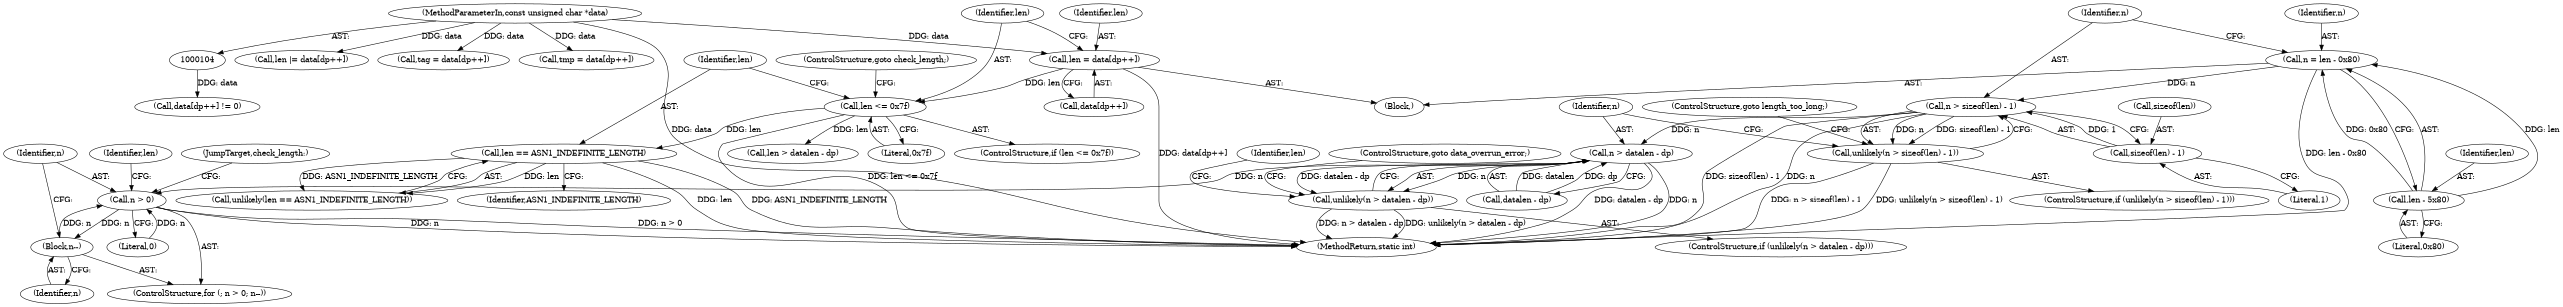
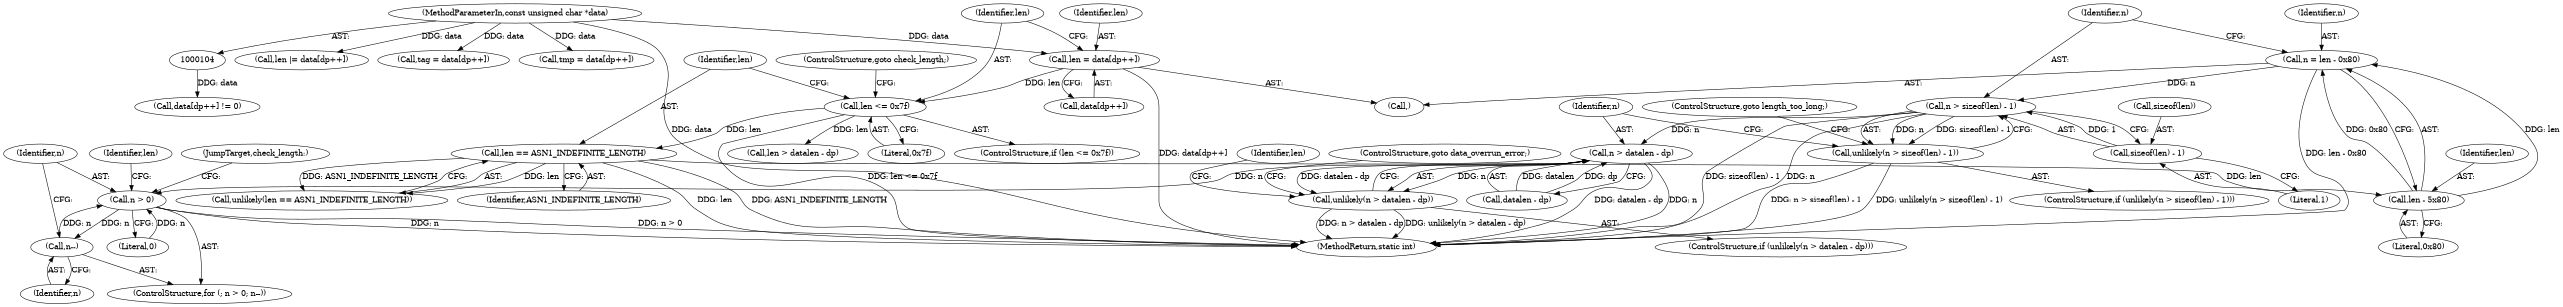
(1399, 107) -> (1399, 107)
none -> (1688, 165)
none -> (587, 180)
(62, 247) -> (62, 247)
